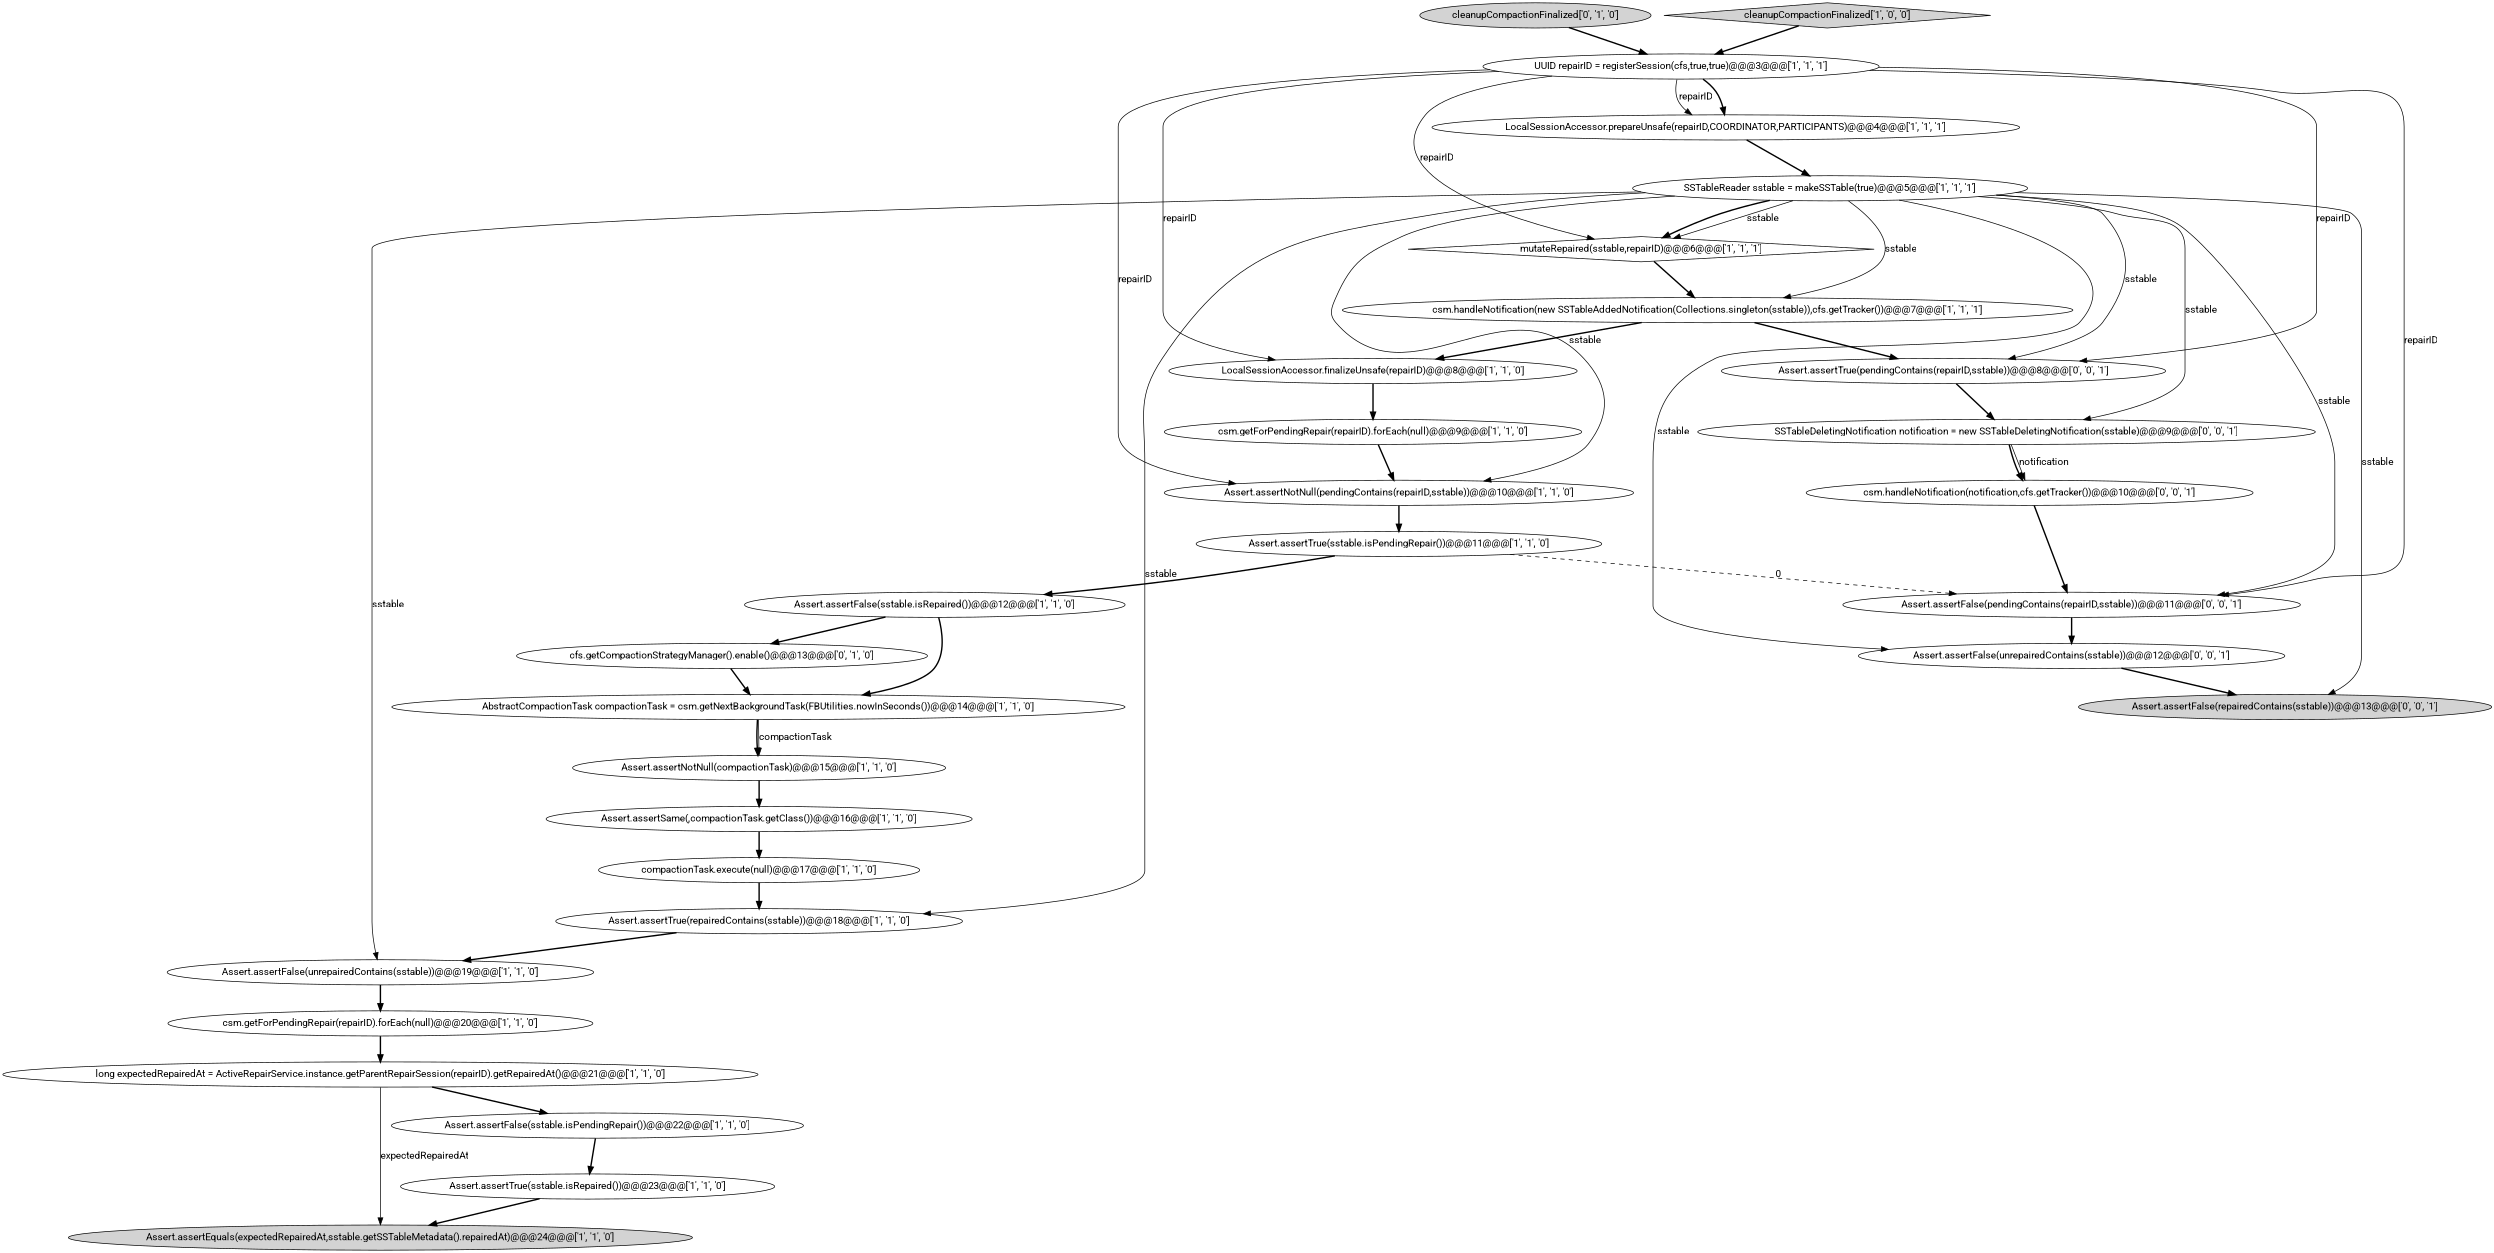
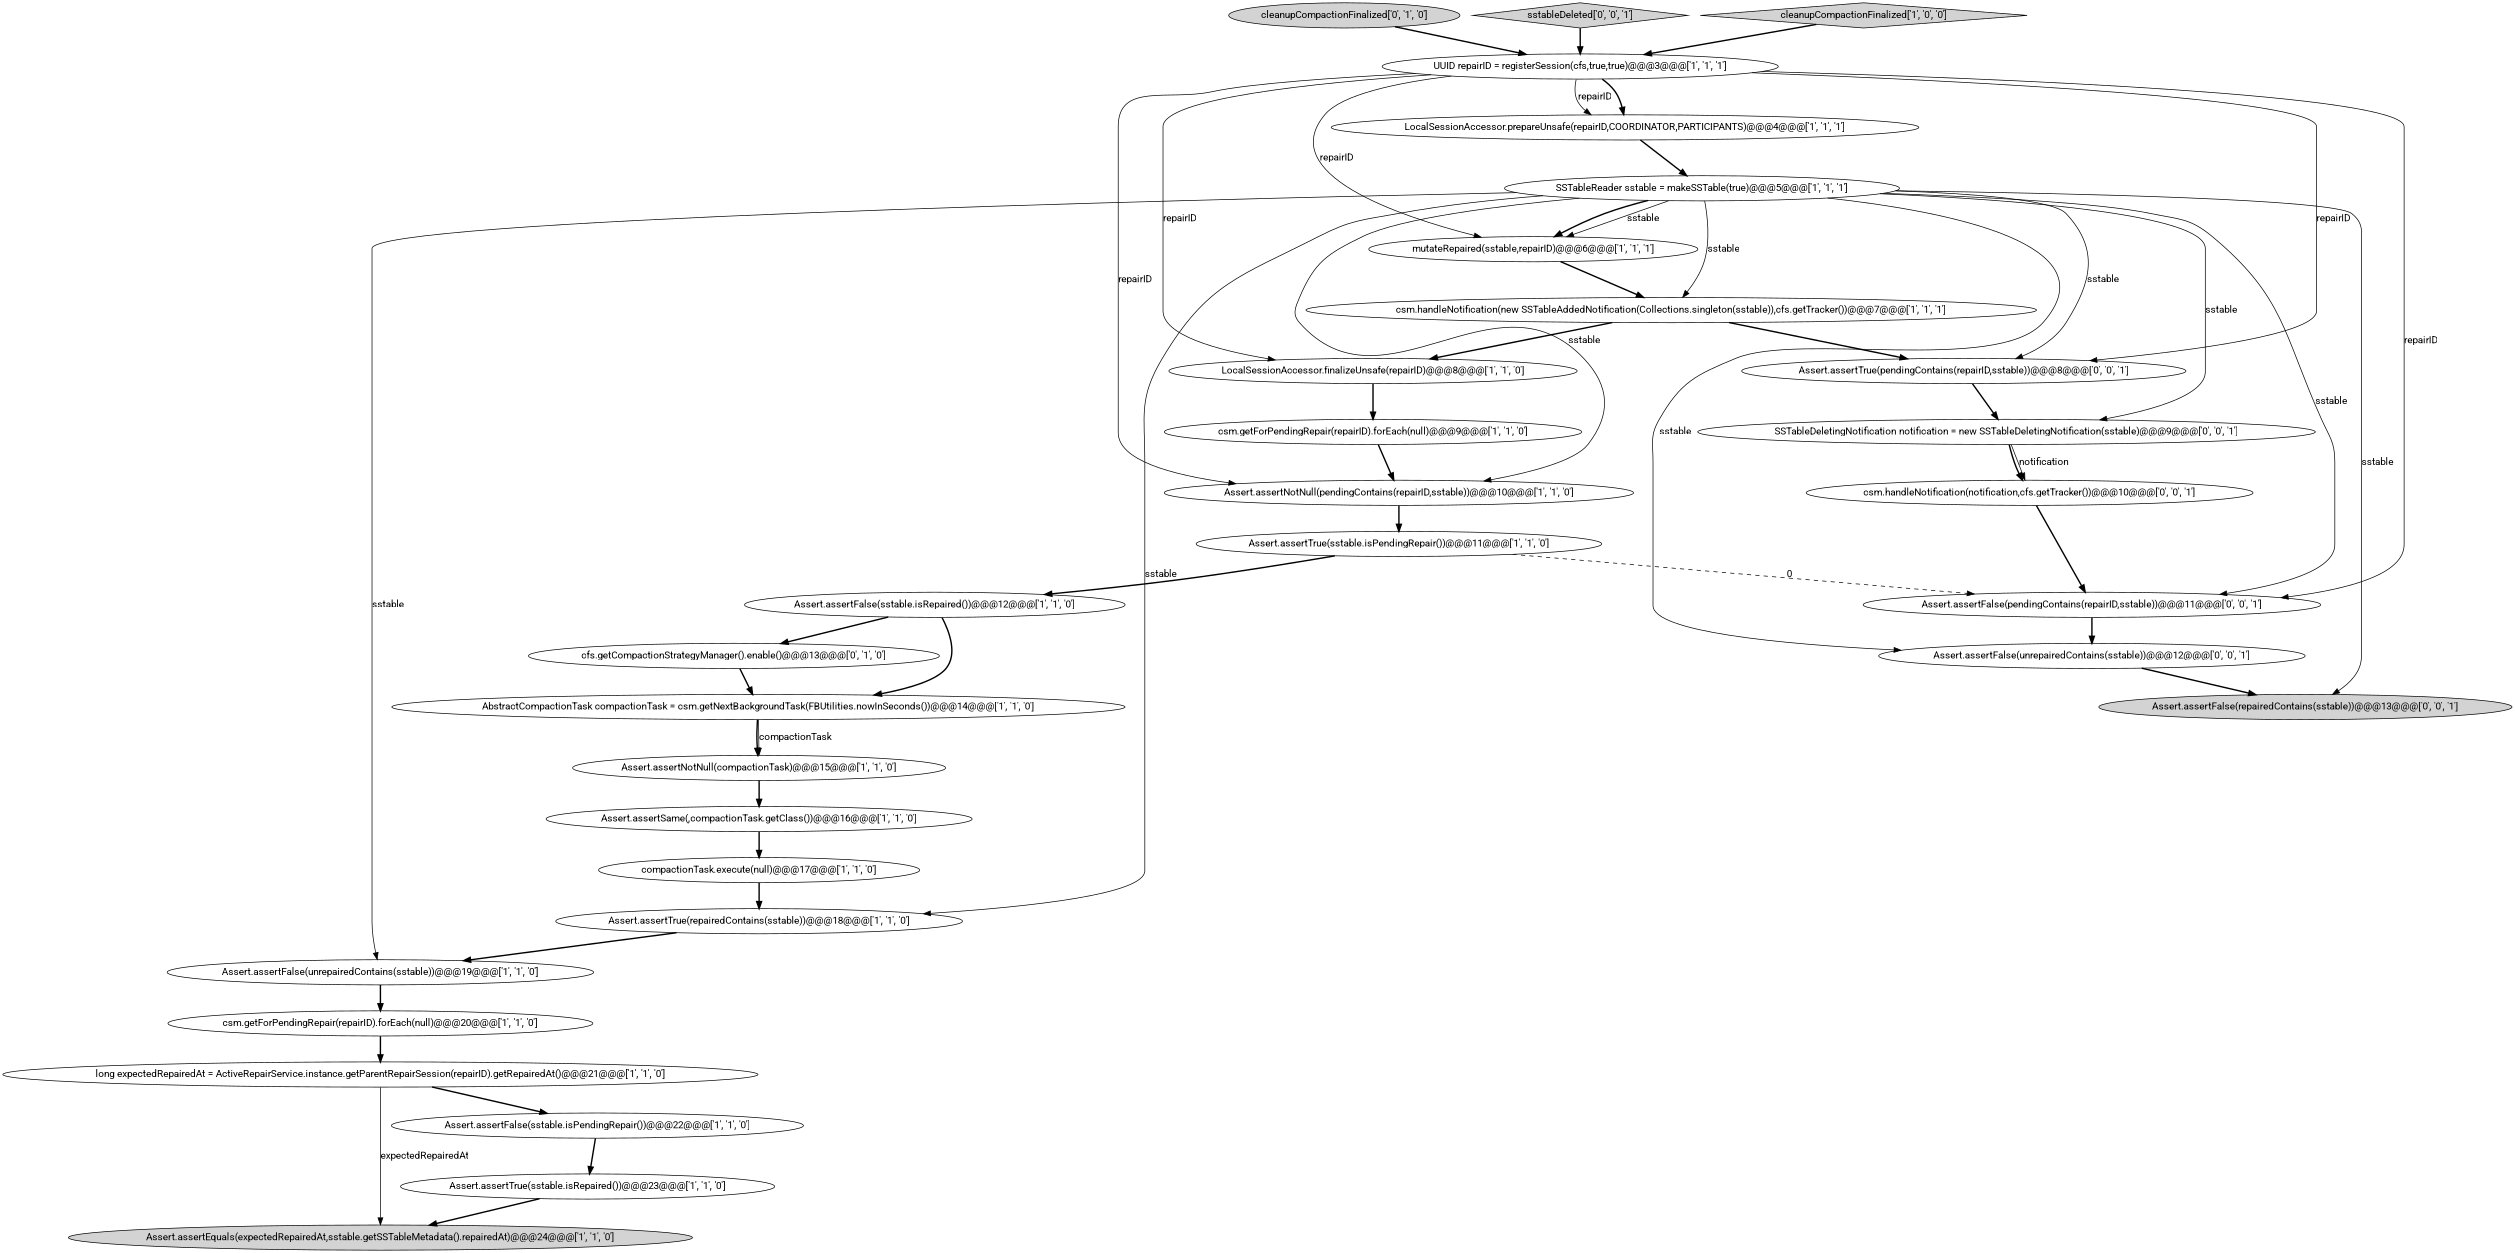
none -> (1580, 15)
(1641, 249) -> (1533, 249)
